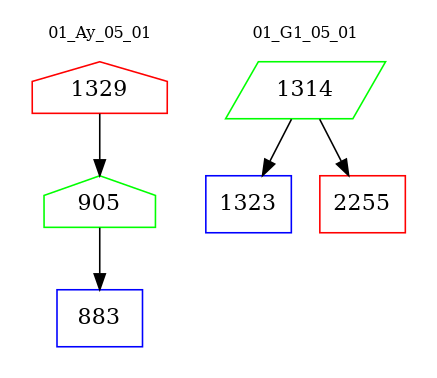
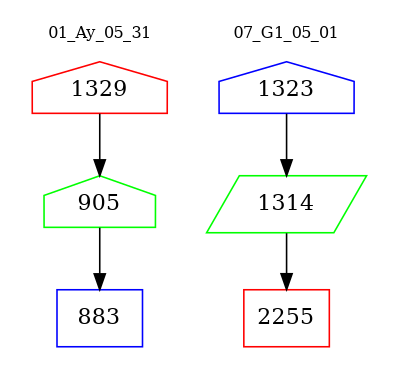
(100, 34) -> (100, 34)
(306, 34) -> (287, 34)
(281, 140) -> (287, 137)
(249, 204) -> (287, 90)
